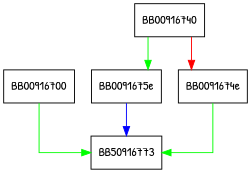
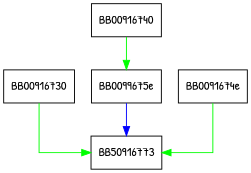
(191, 49) -> none
(39, 86) -> (39, 86)
(126, 86) -> (126, 86)
